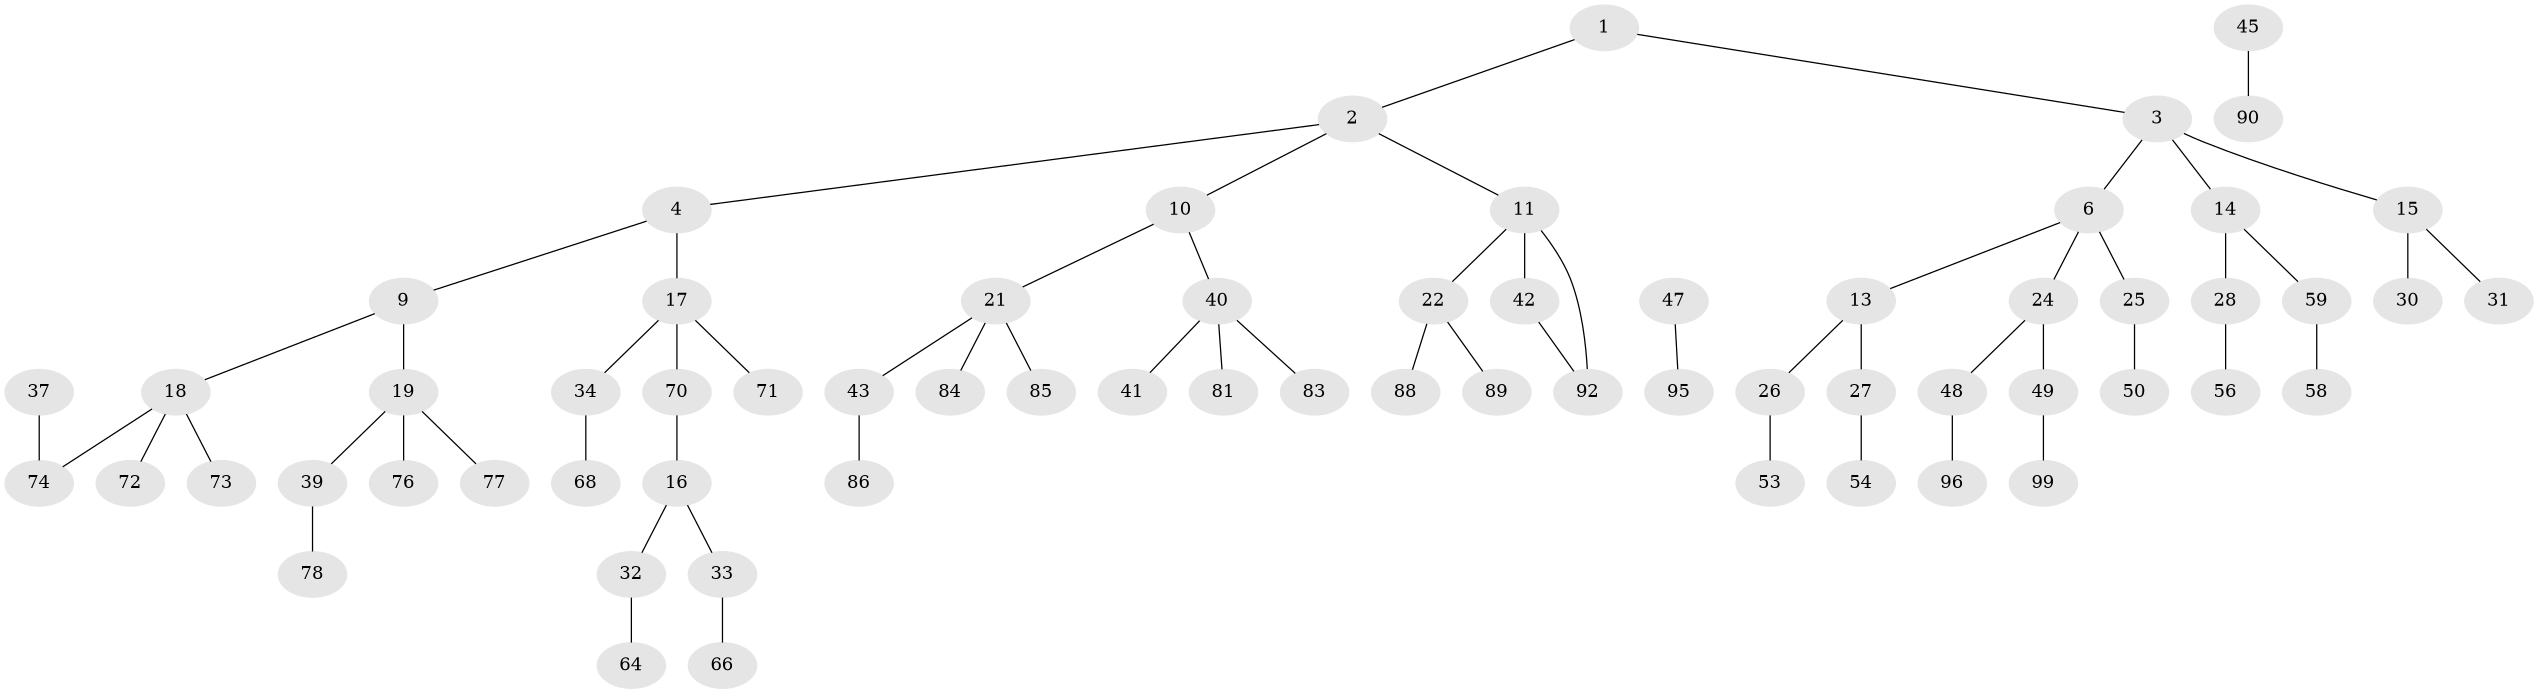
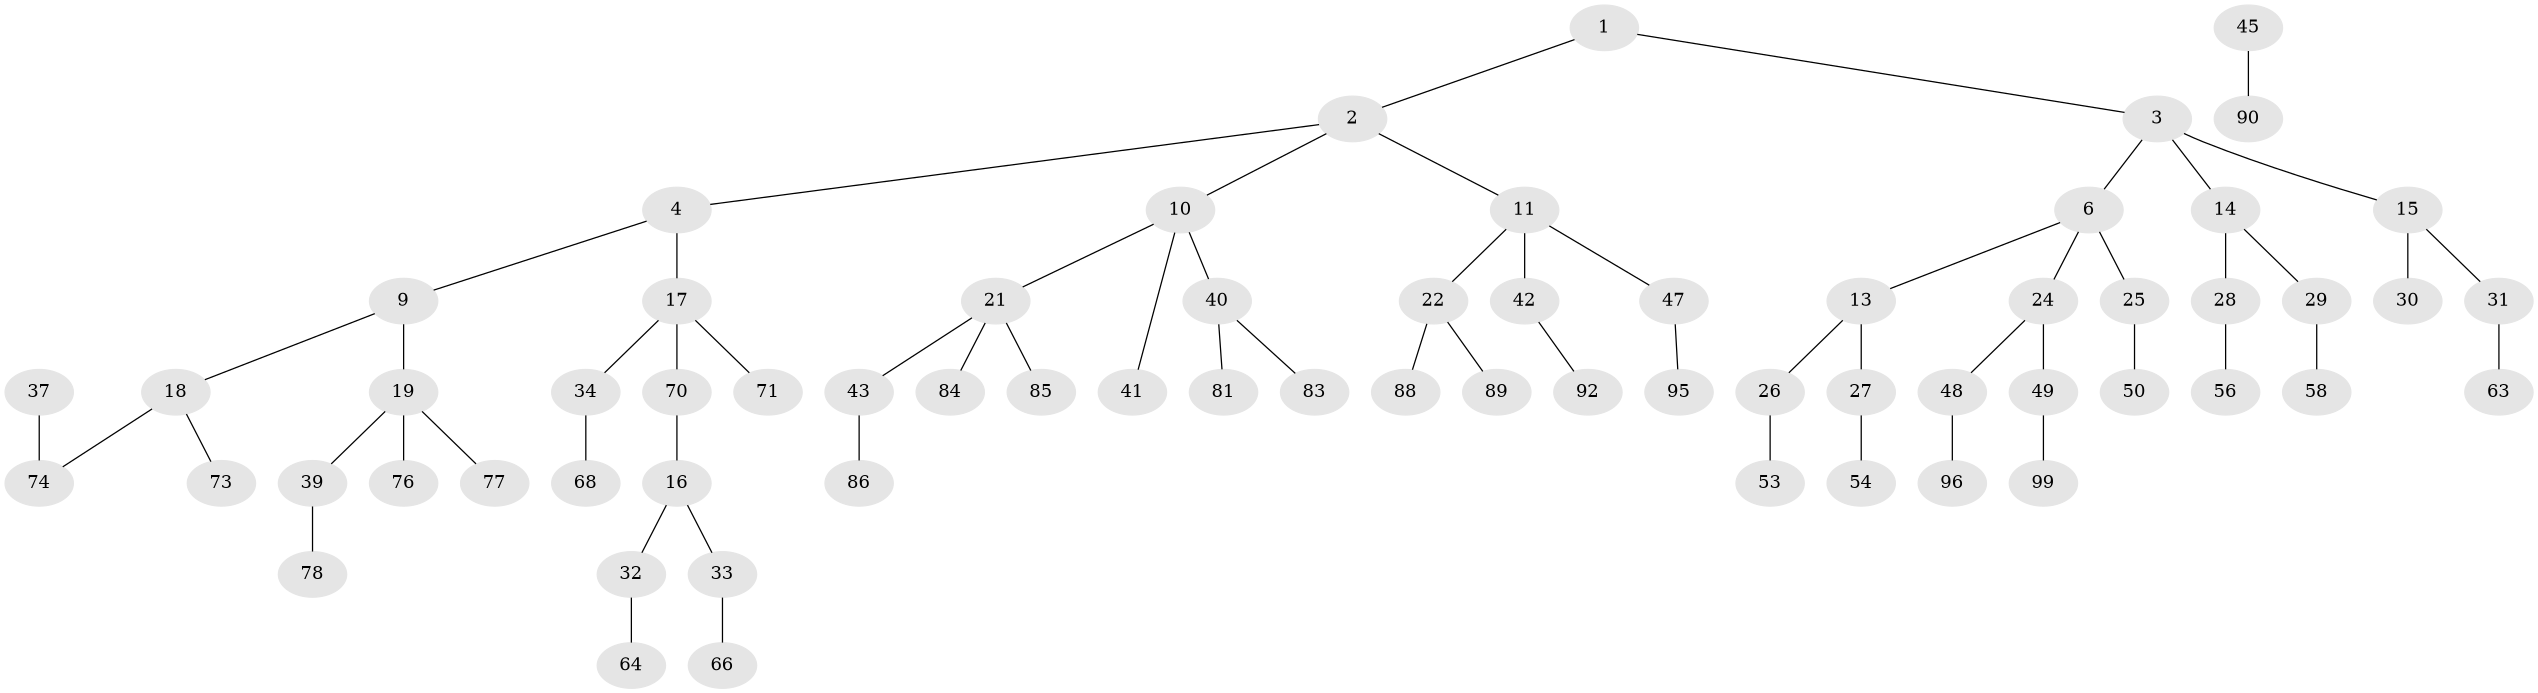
(1576, 296) -> (1599, 256)
(2317, 301) -> (2317, 301)
(1175, 347) -> (1156, 301)
none -> (2499, 392)
(130, 483) -> none
